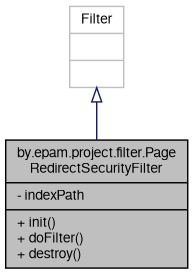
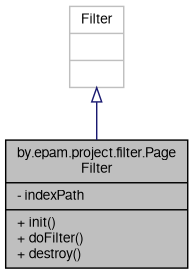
(97, 169) -> (97, 169)
